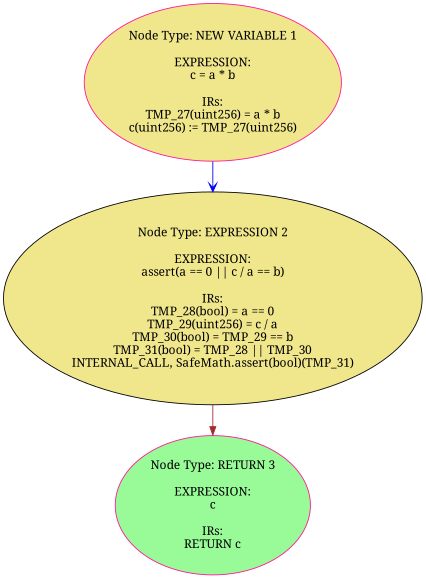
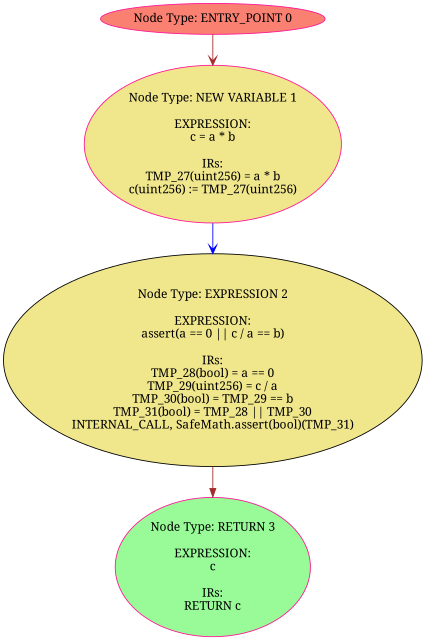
none -> (213, 19)
